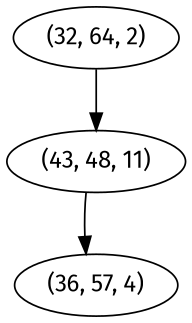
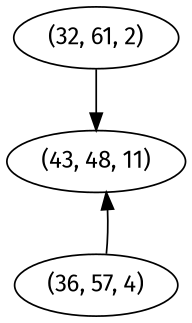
(96, 38) -> (96, 38)
(85, 214) -> (108, 232)
